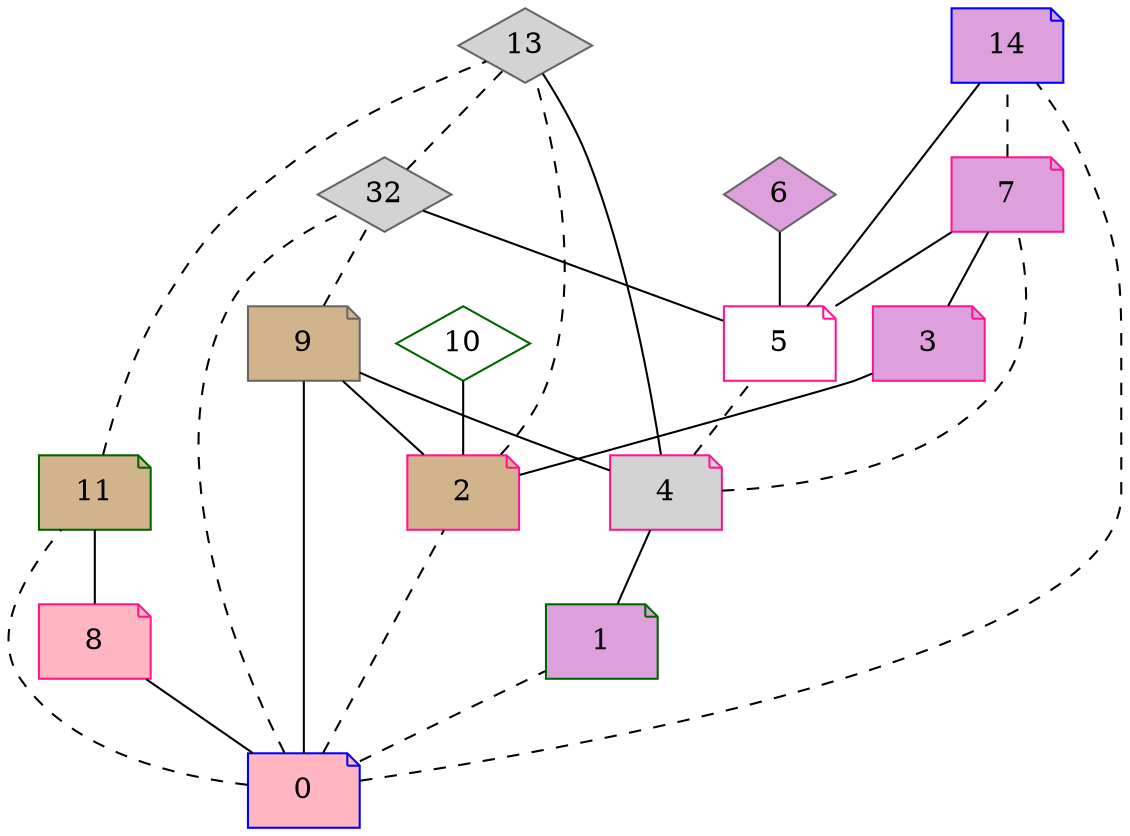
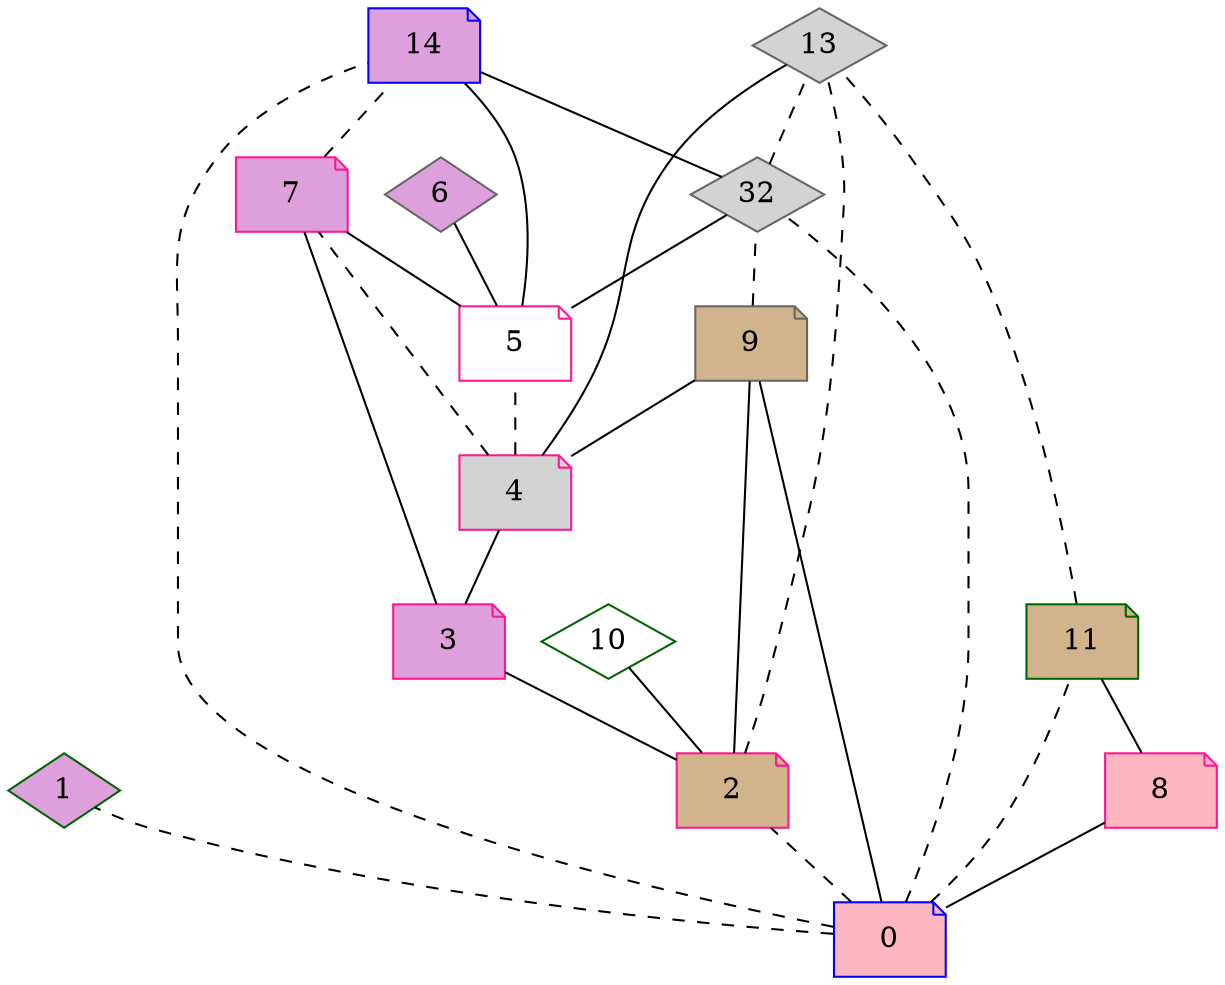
none -> (601, 125)
(634, 567) -> (482, 567)
(602, 642) -> (64, 791)
